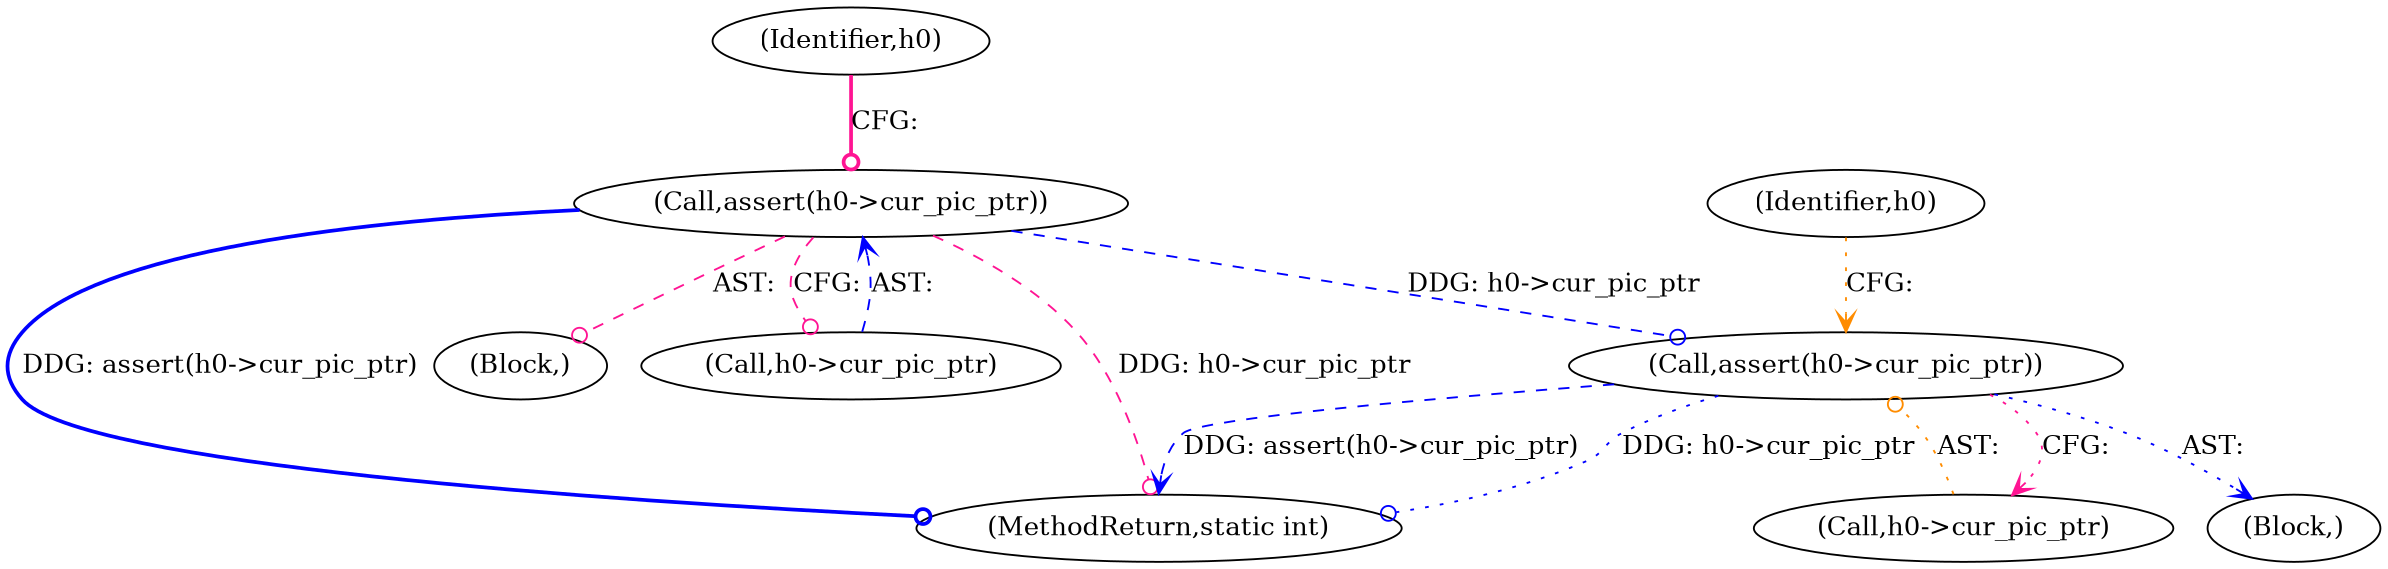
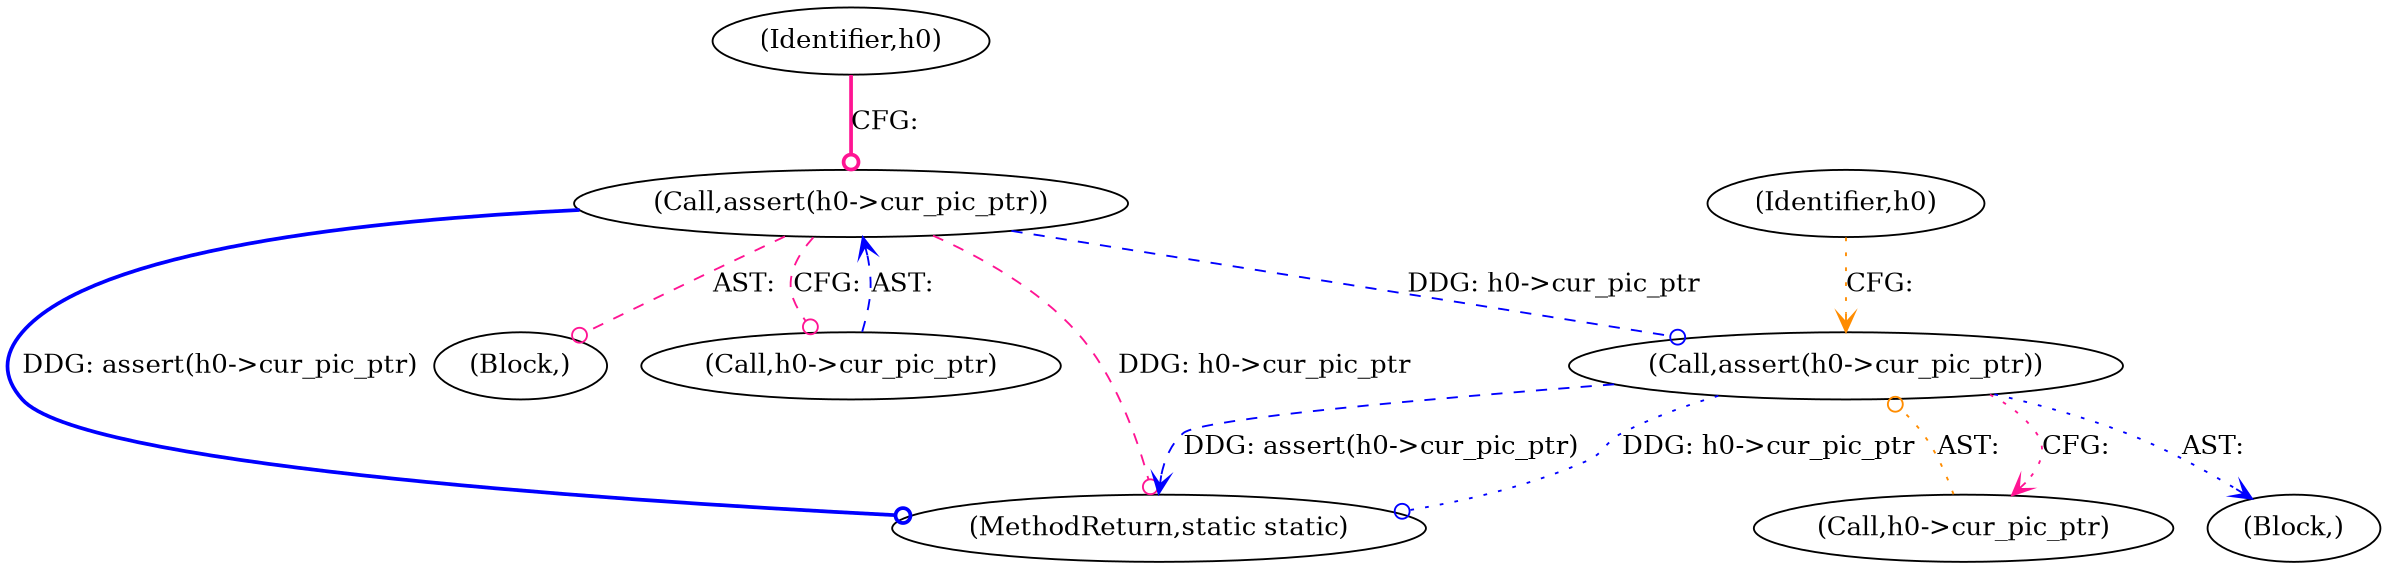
(1159, 528) -> (1159, 528)
